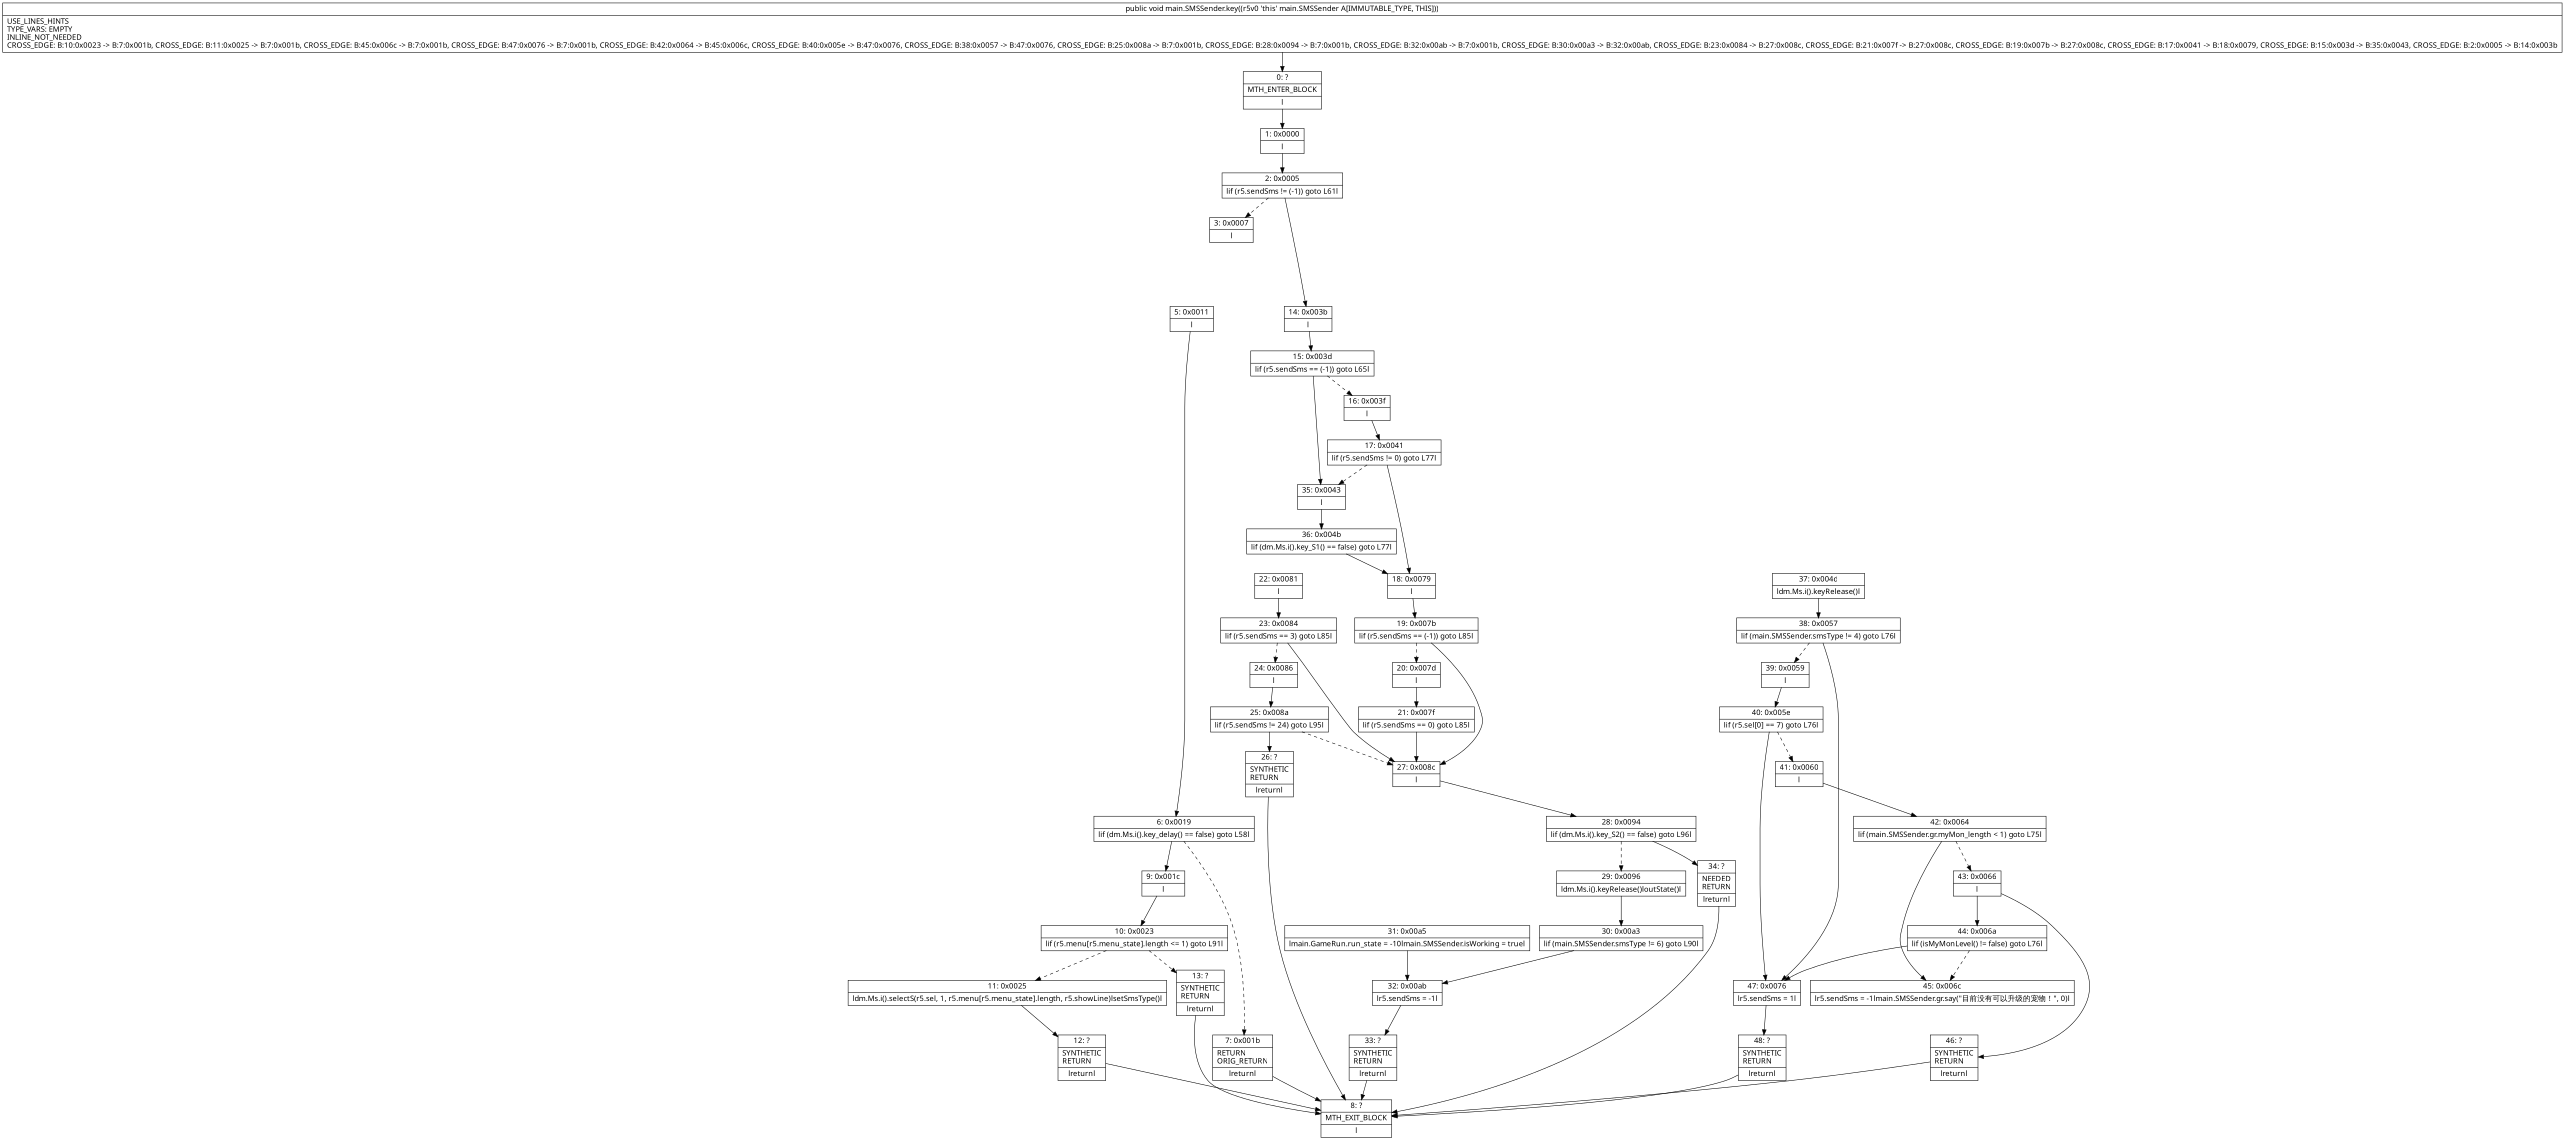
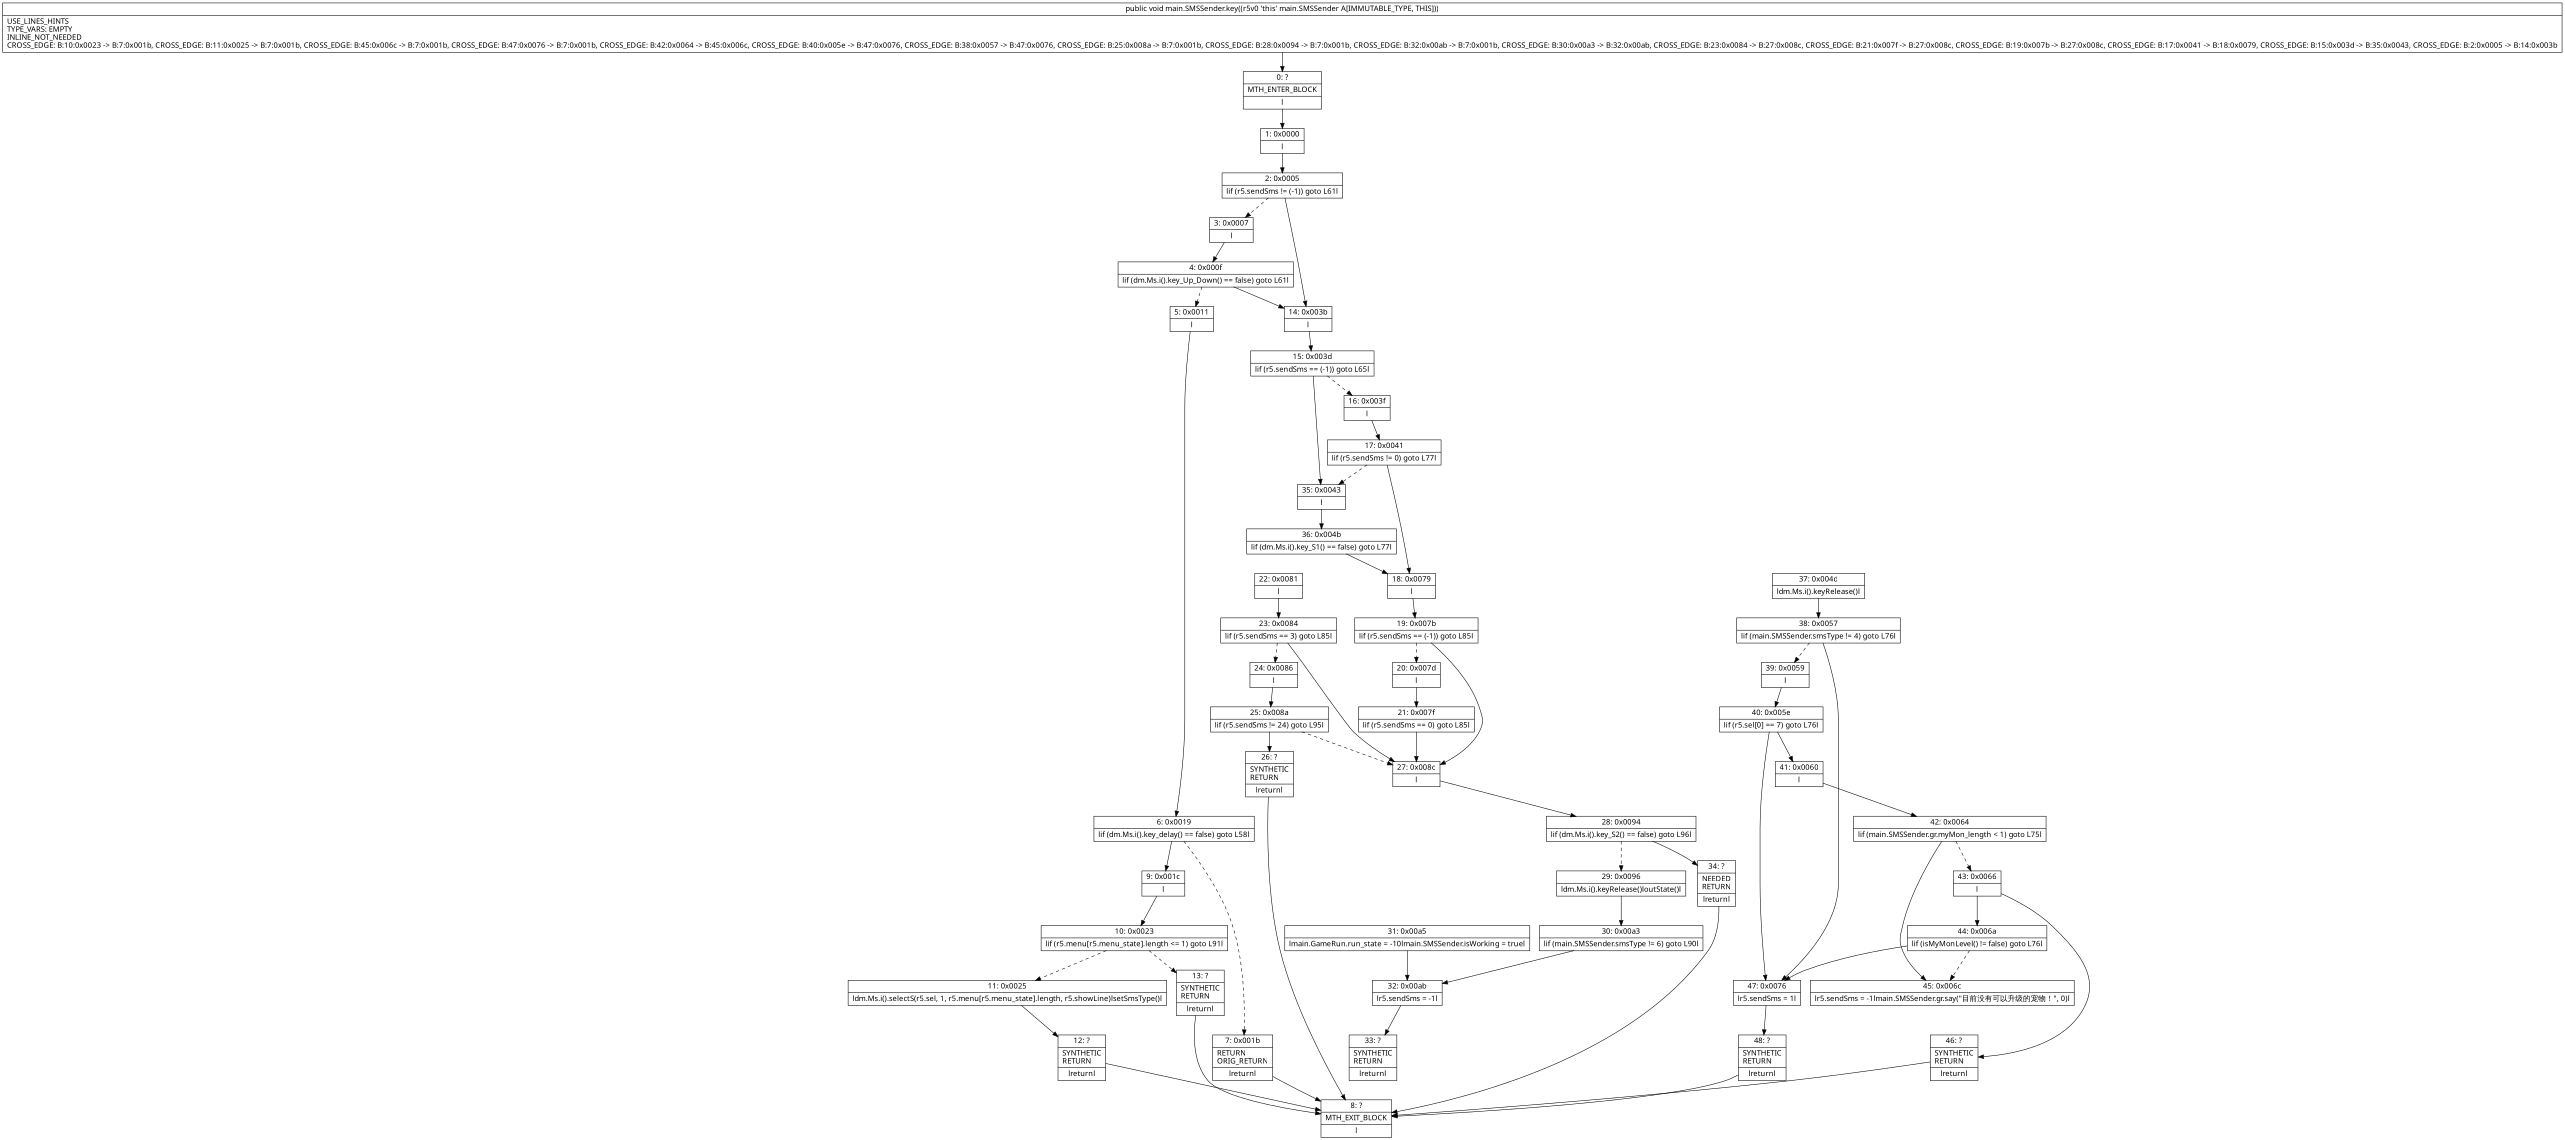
none -> (1206, 274)
(1784, 744) -> (1784, 744)
(1365, 1088) -> none
